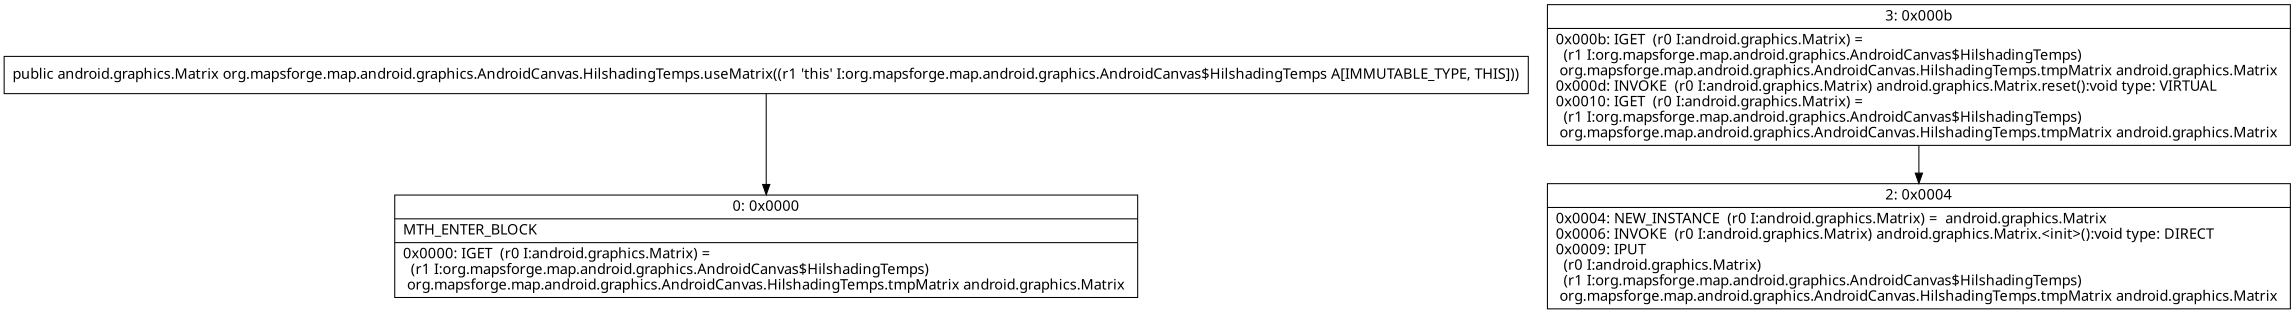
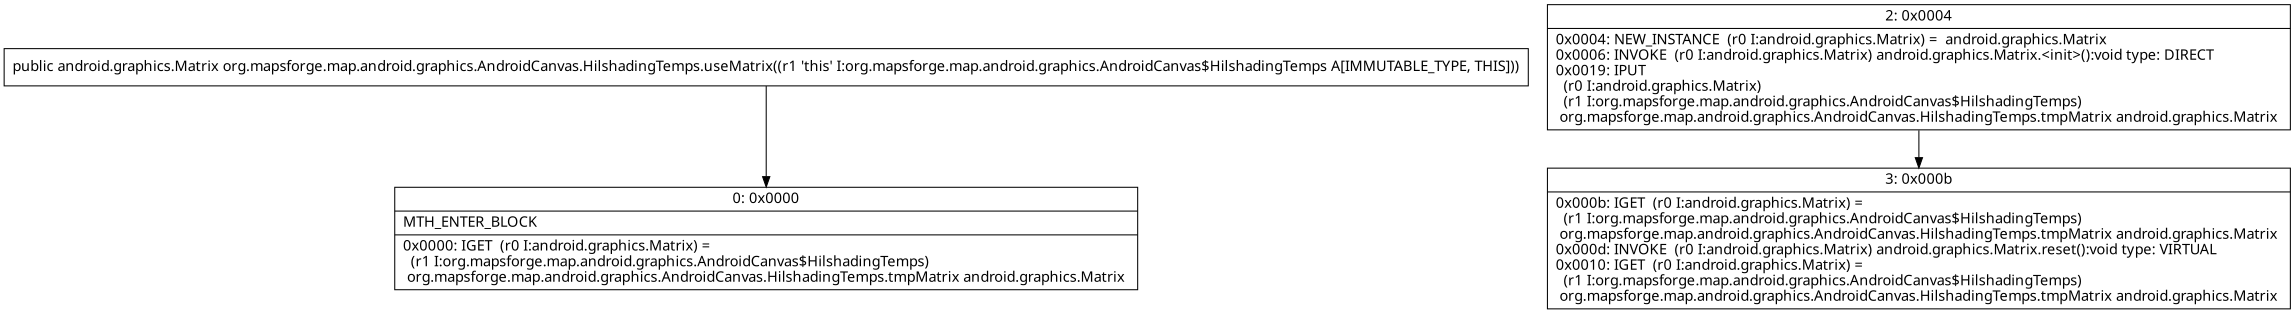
(1919, 159) -> (1919, 144)
(1605, 250) -> (1605, 71)
